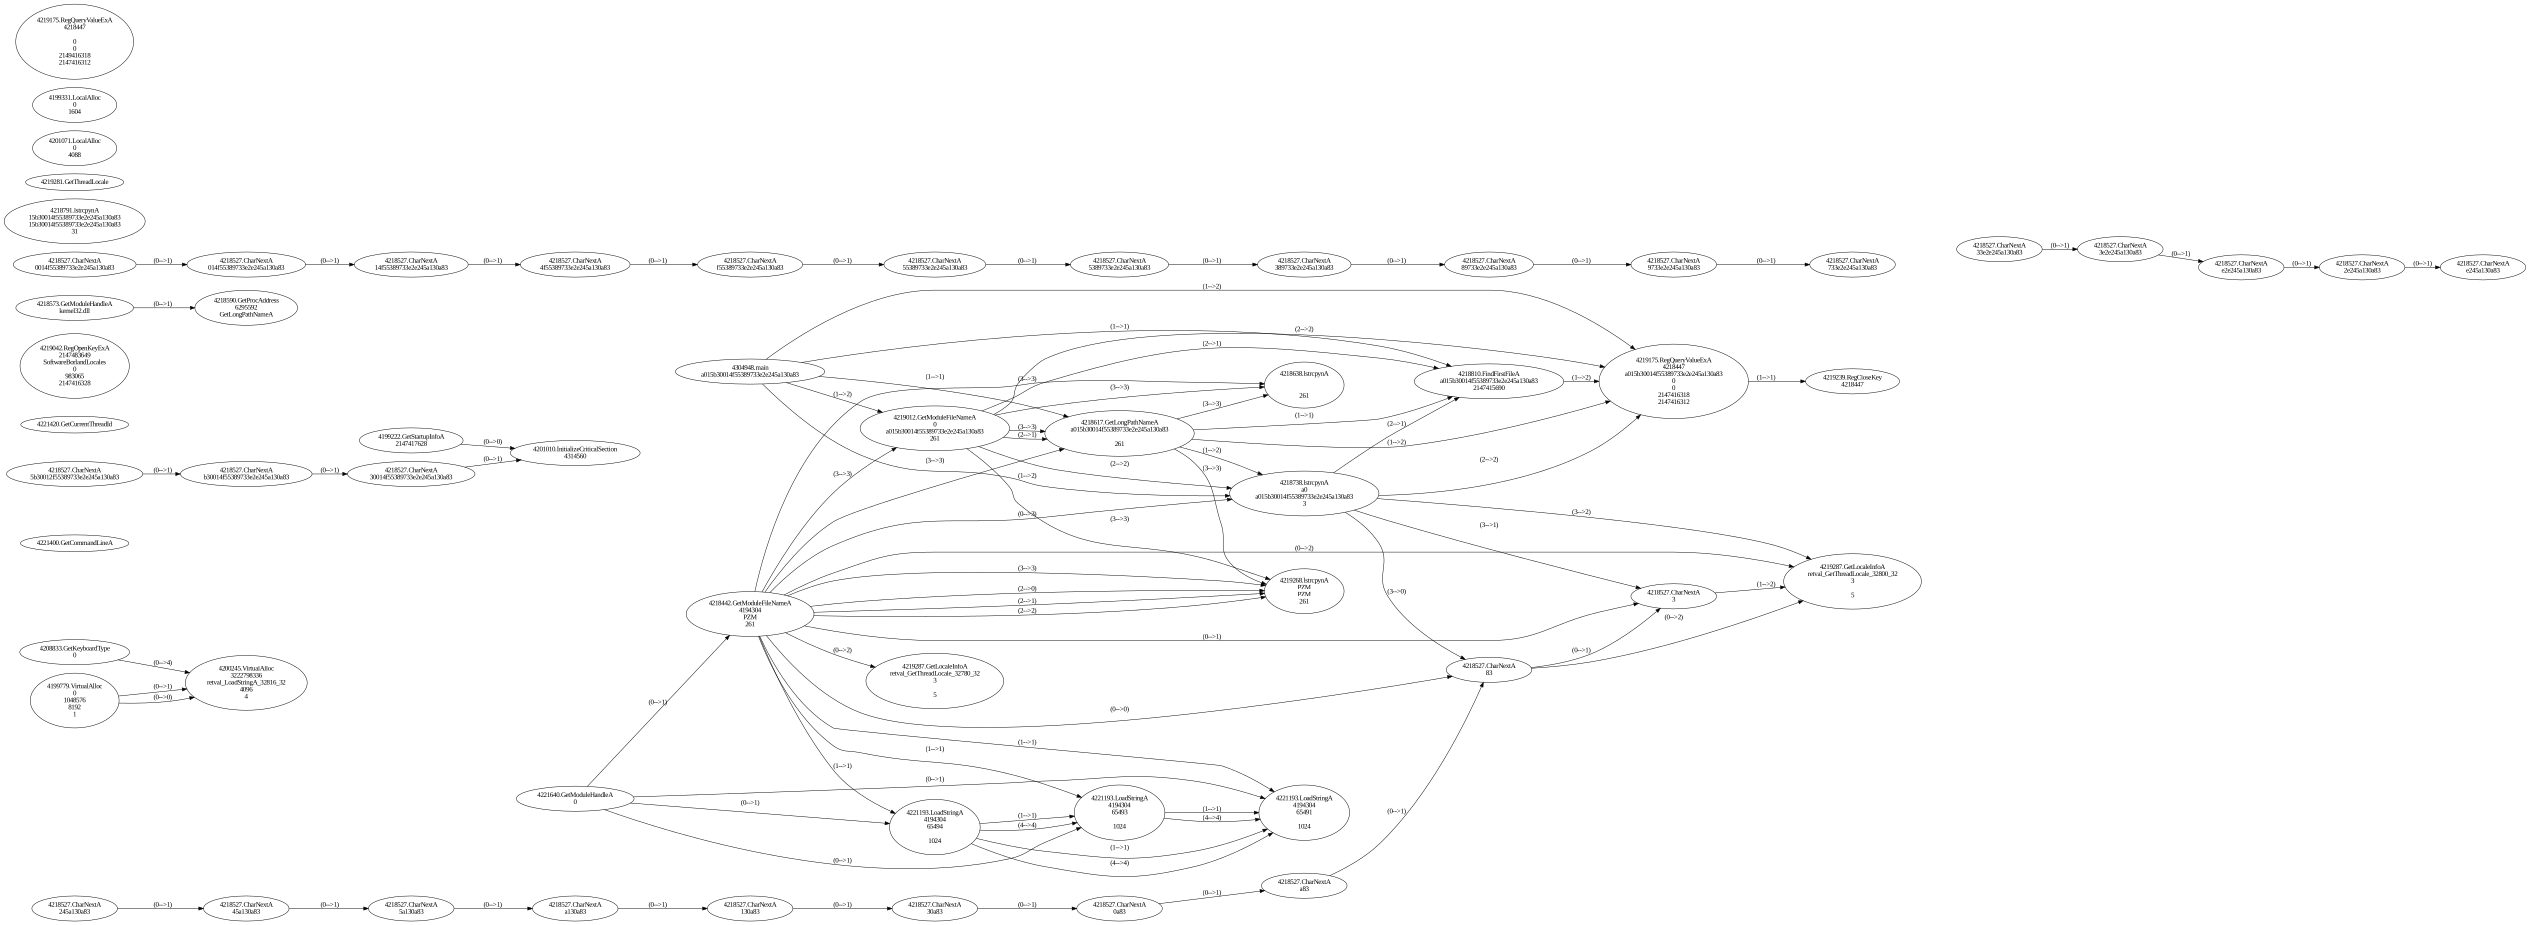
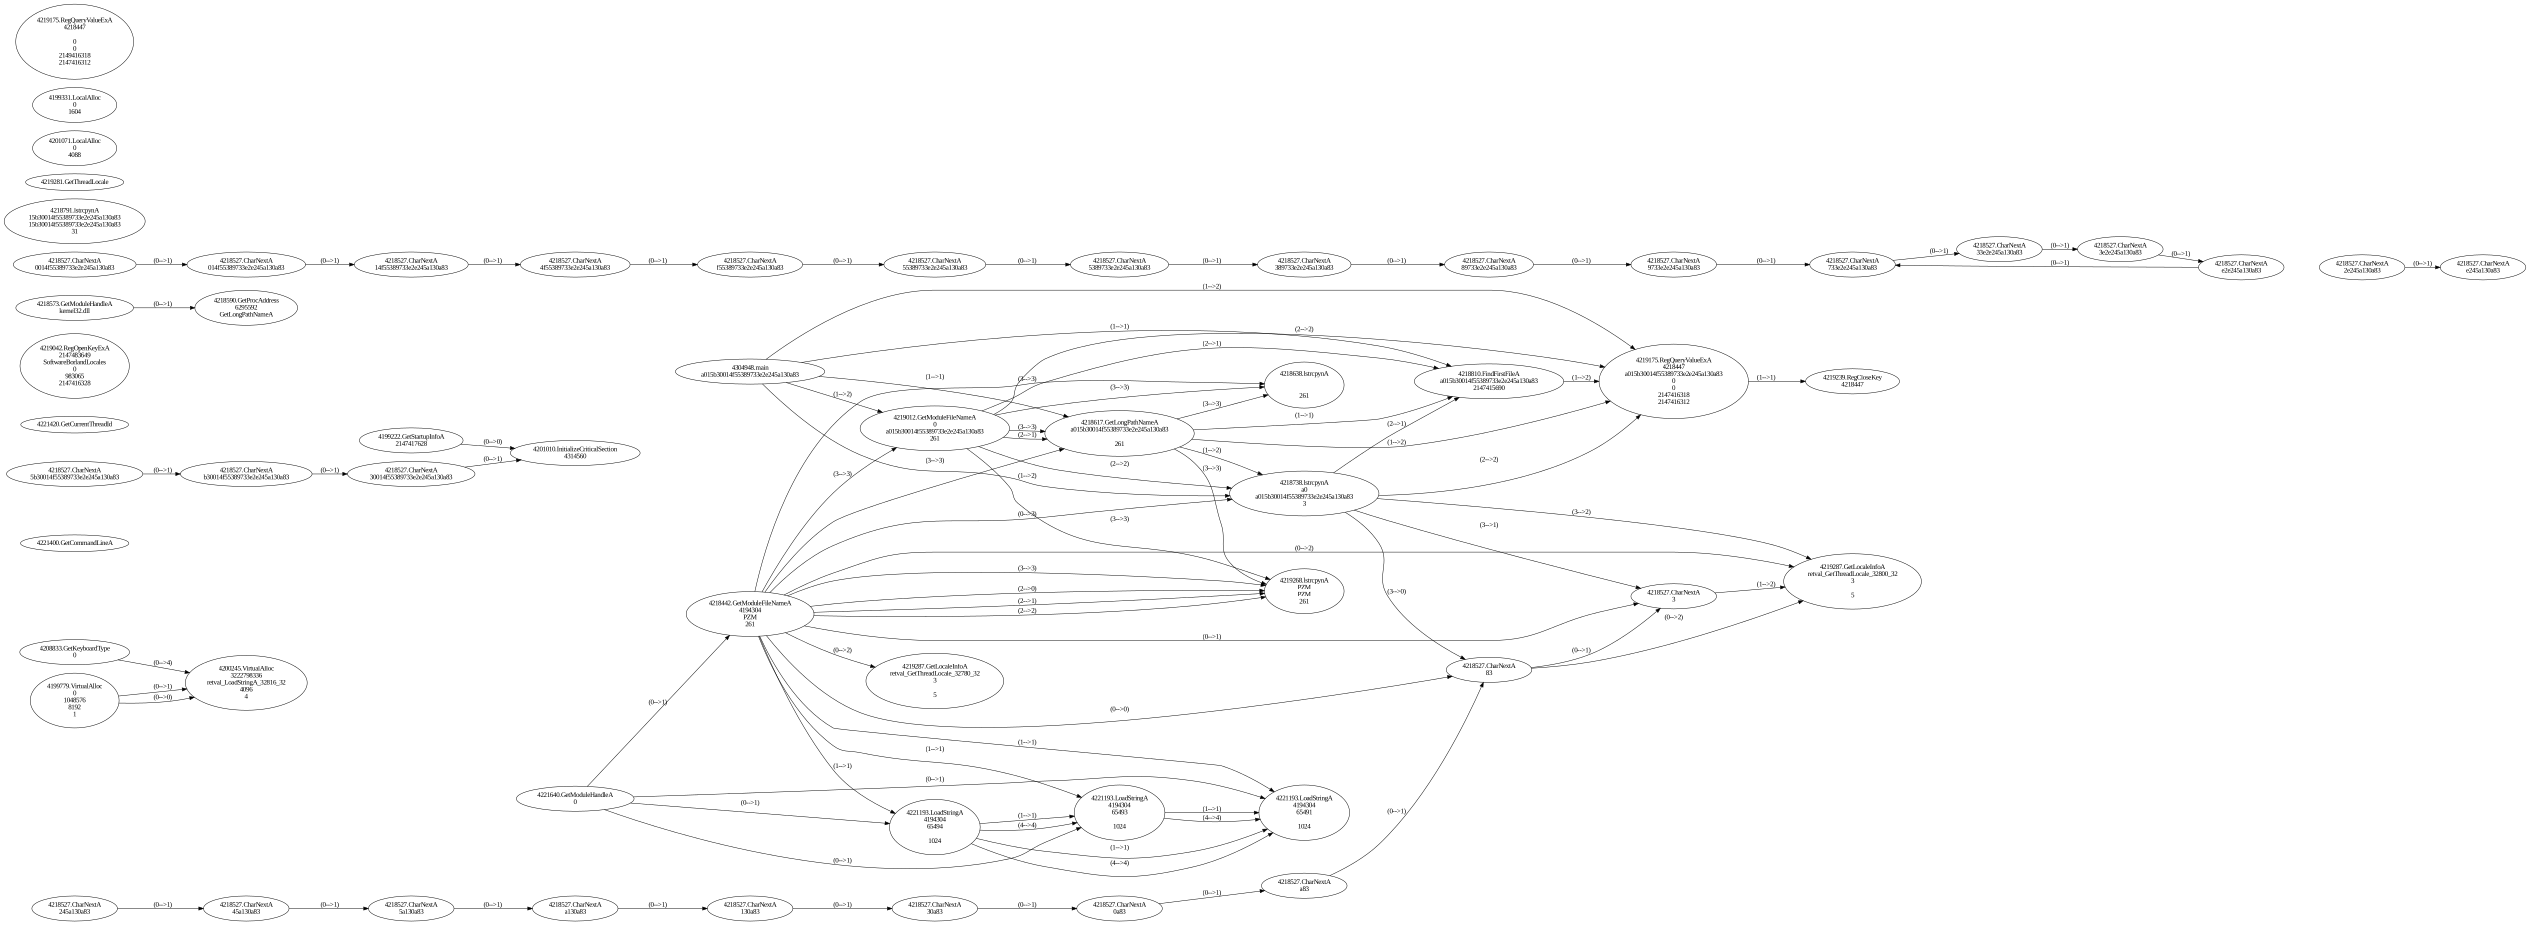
none -> (1924, 257)
(2299, 267) -> (2049, 267)
(75, 474) -> (75, 474)
